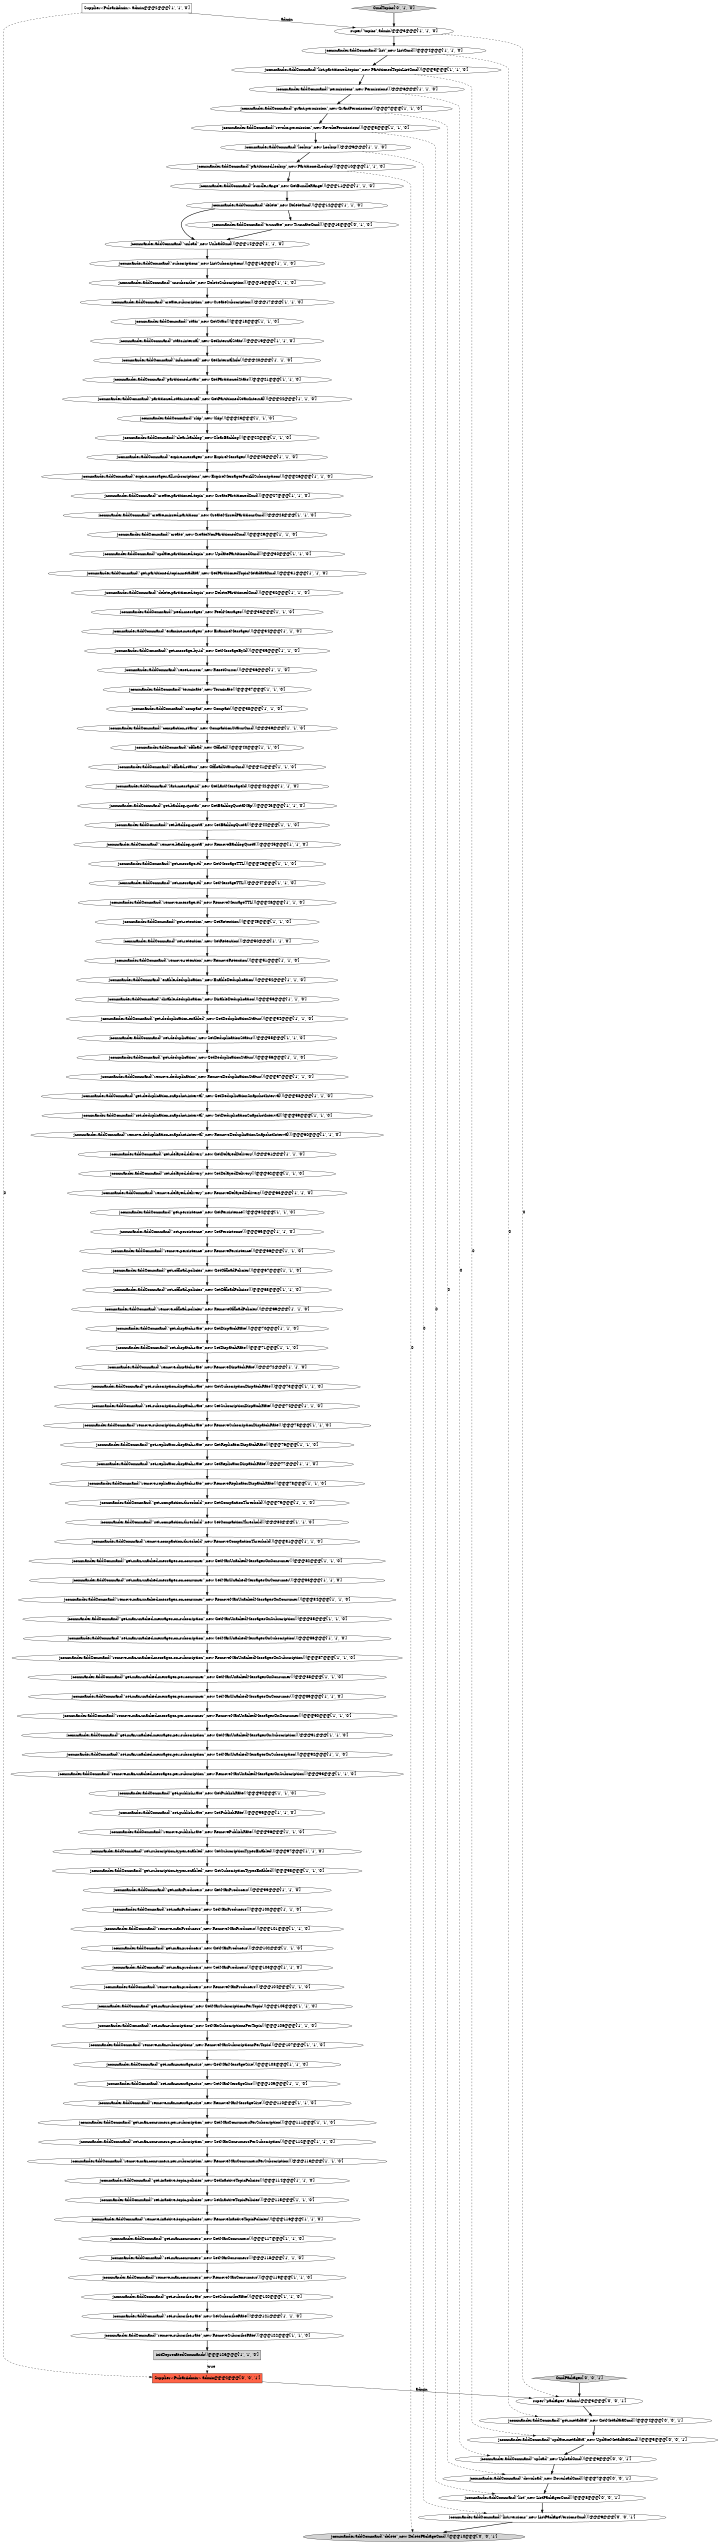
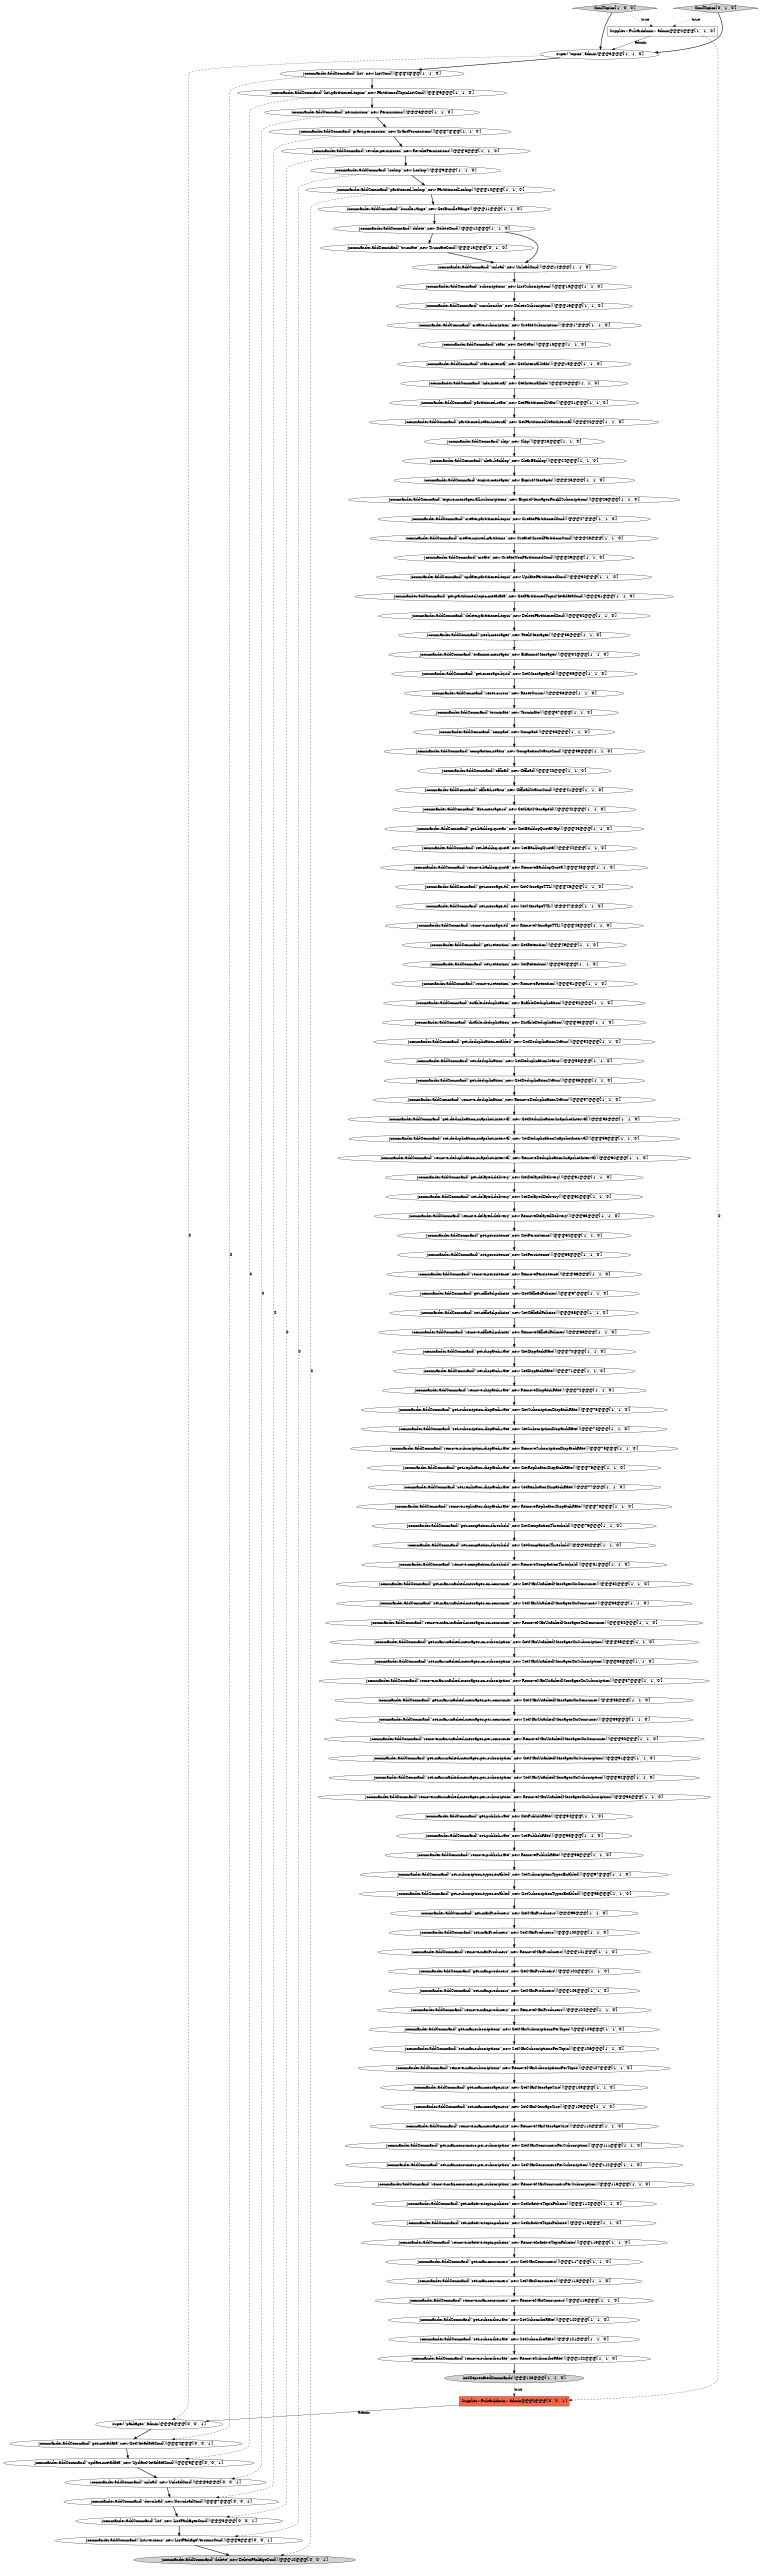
none -> (615, 8)
none -> (691, 19)
(207, 2355) -> (514, 2378)
(579, 2378) -> none
